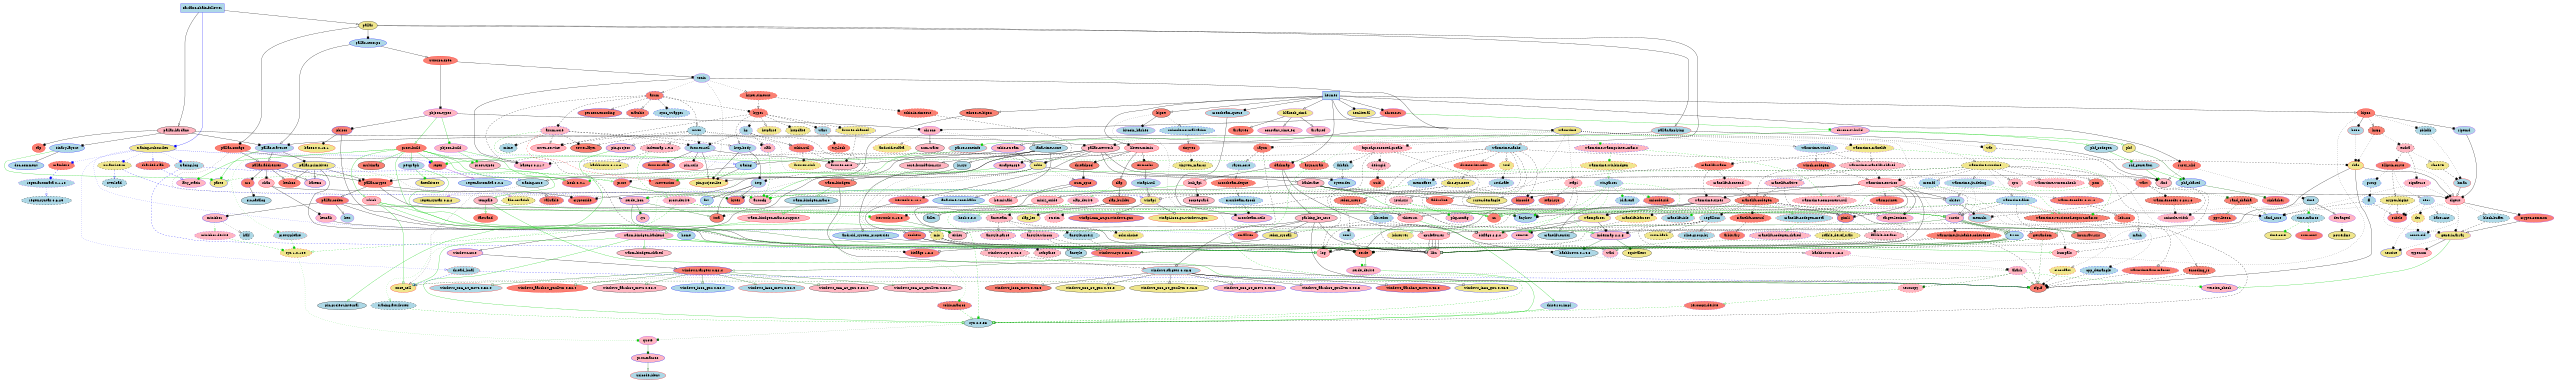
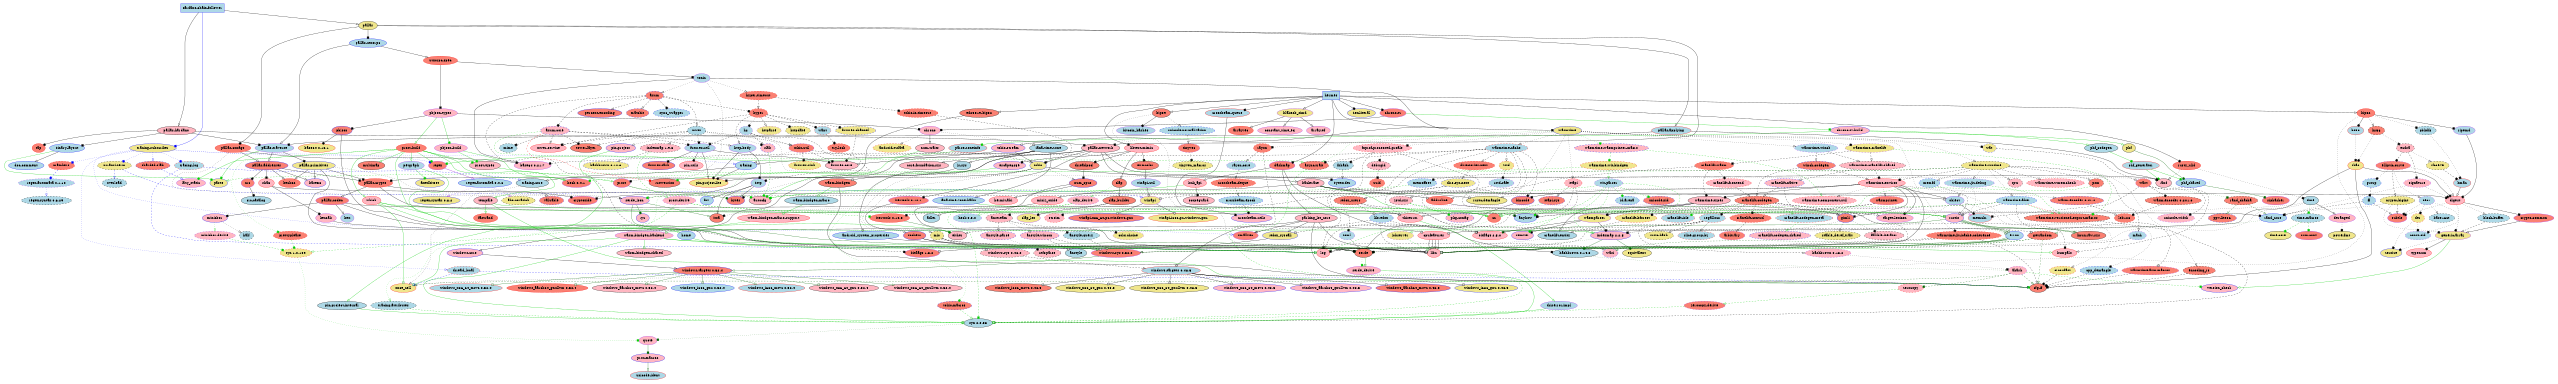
(1936, 159) -> (1406, 154)
(2174, 208) -> (2151, 208)
(290, 236) -> (290, 236)
none -> (524, 317)
